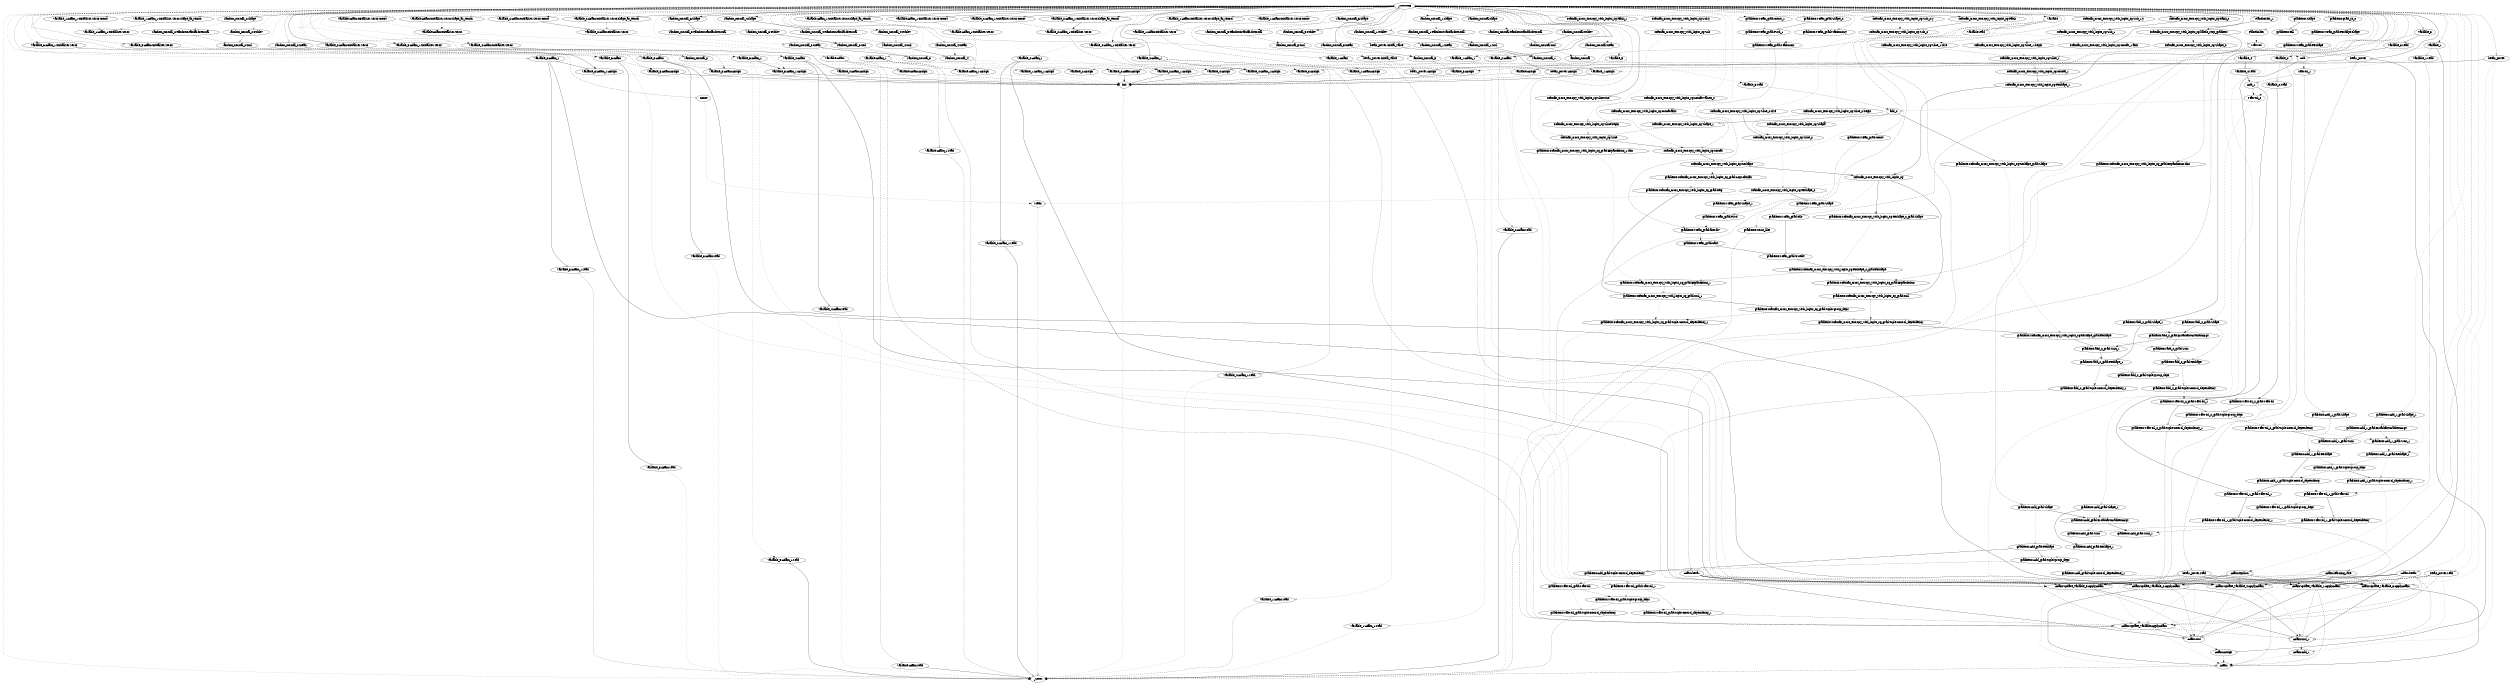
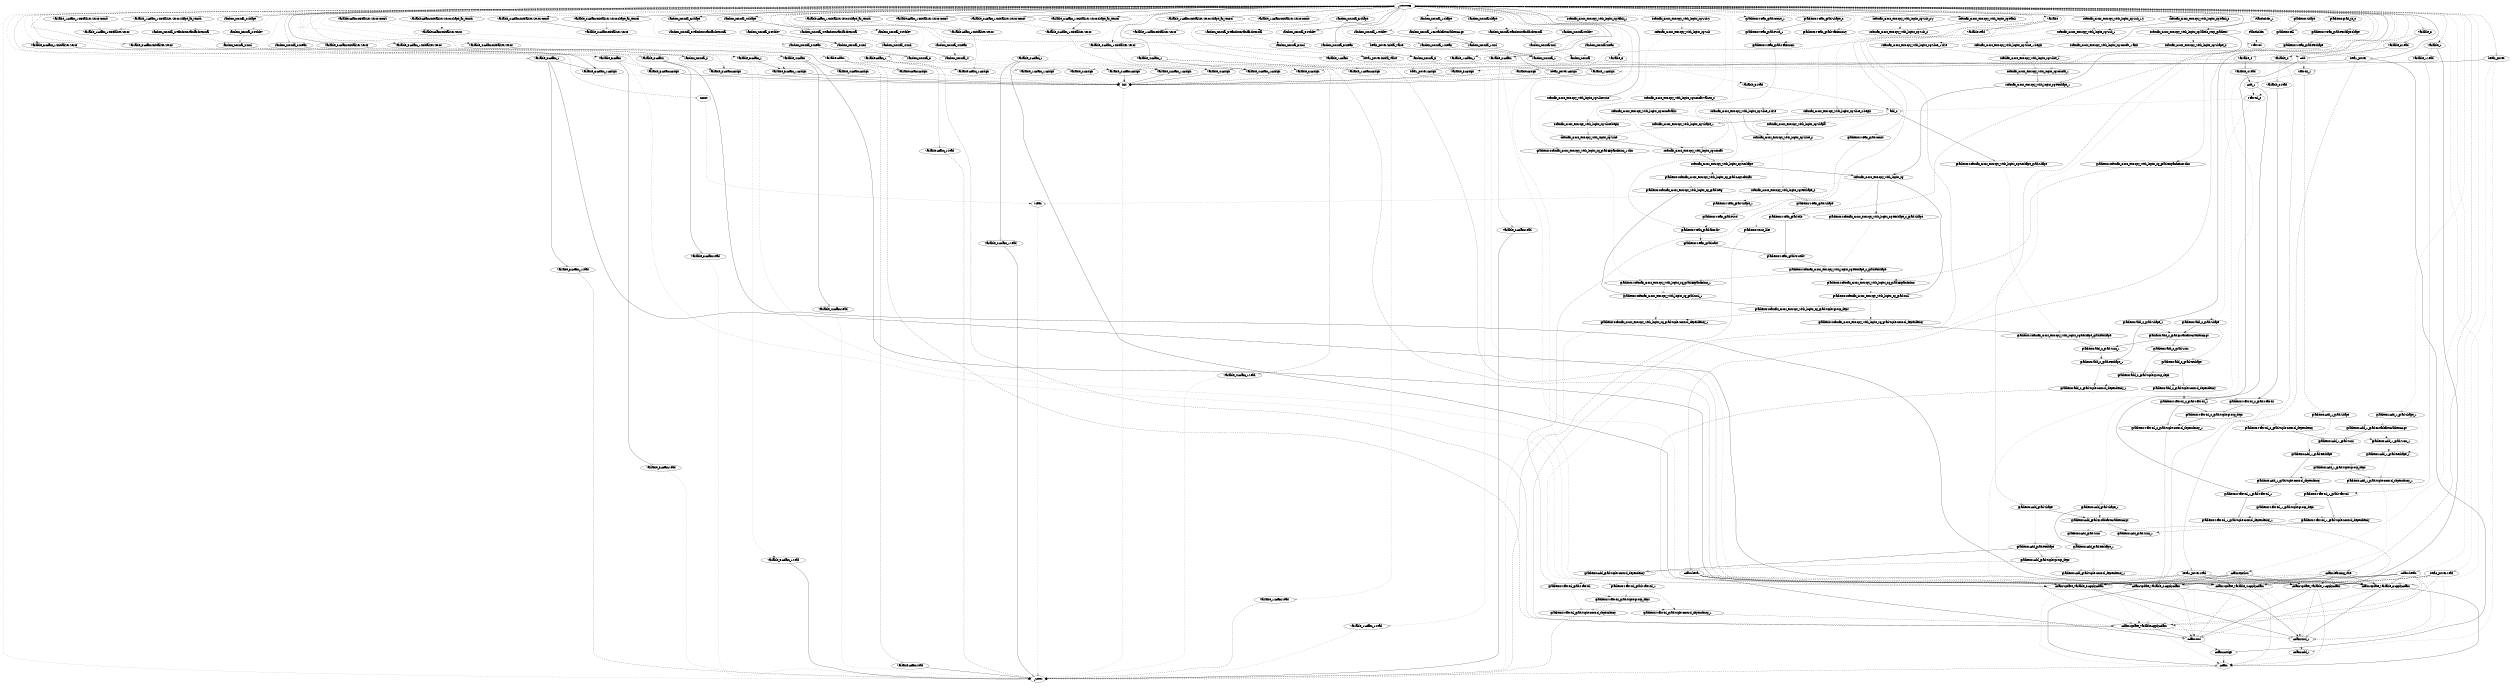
(1436, 32) -> (1436, 32)
(2175, 355) -> (2152, 359)
